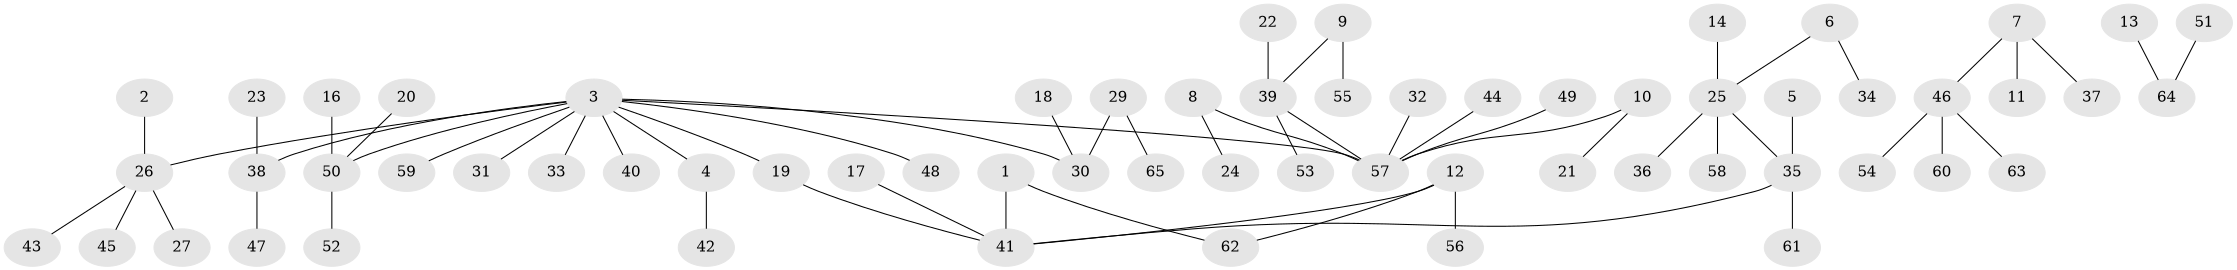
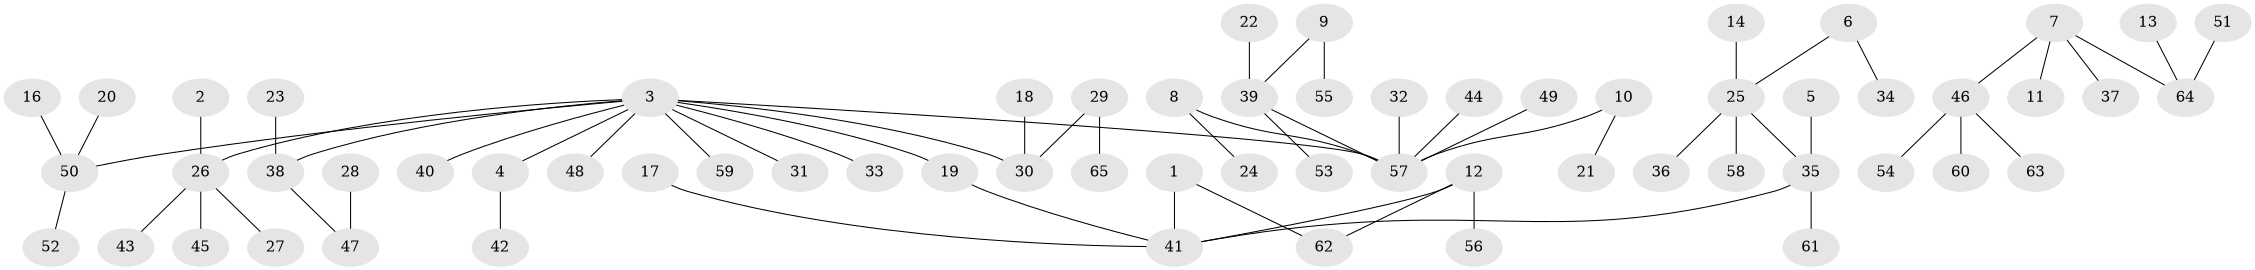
none -> (2120, 60)
none -> (351, 173)
